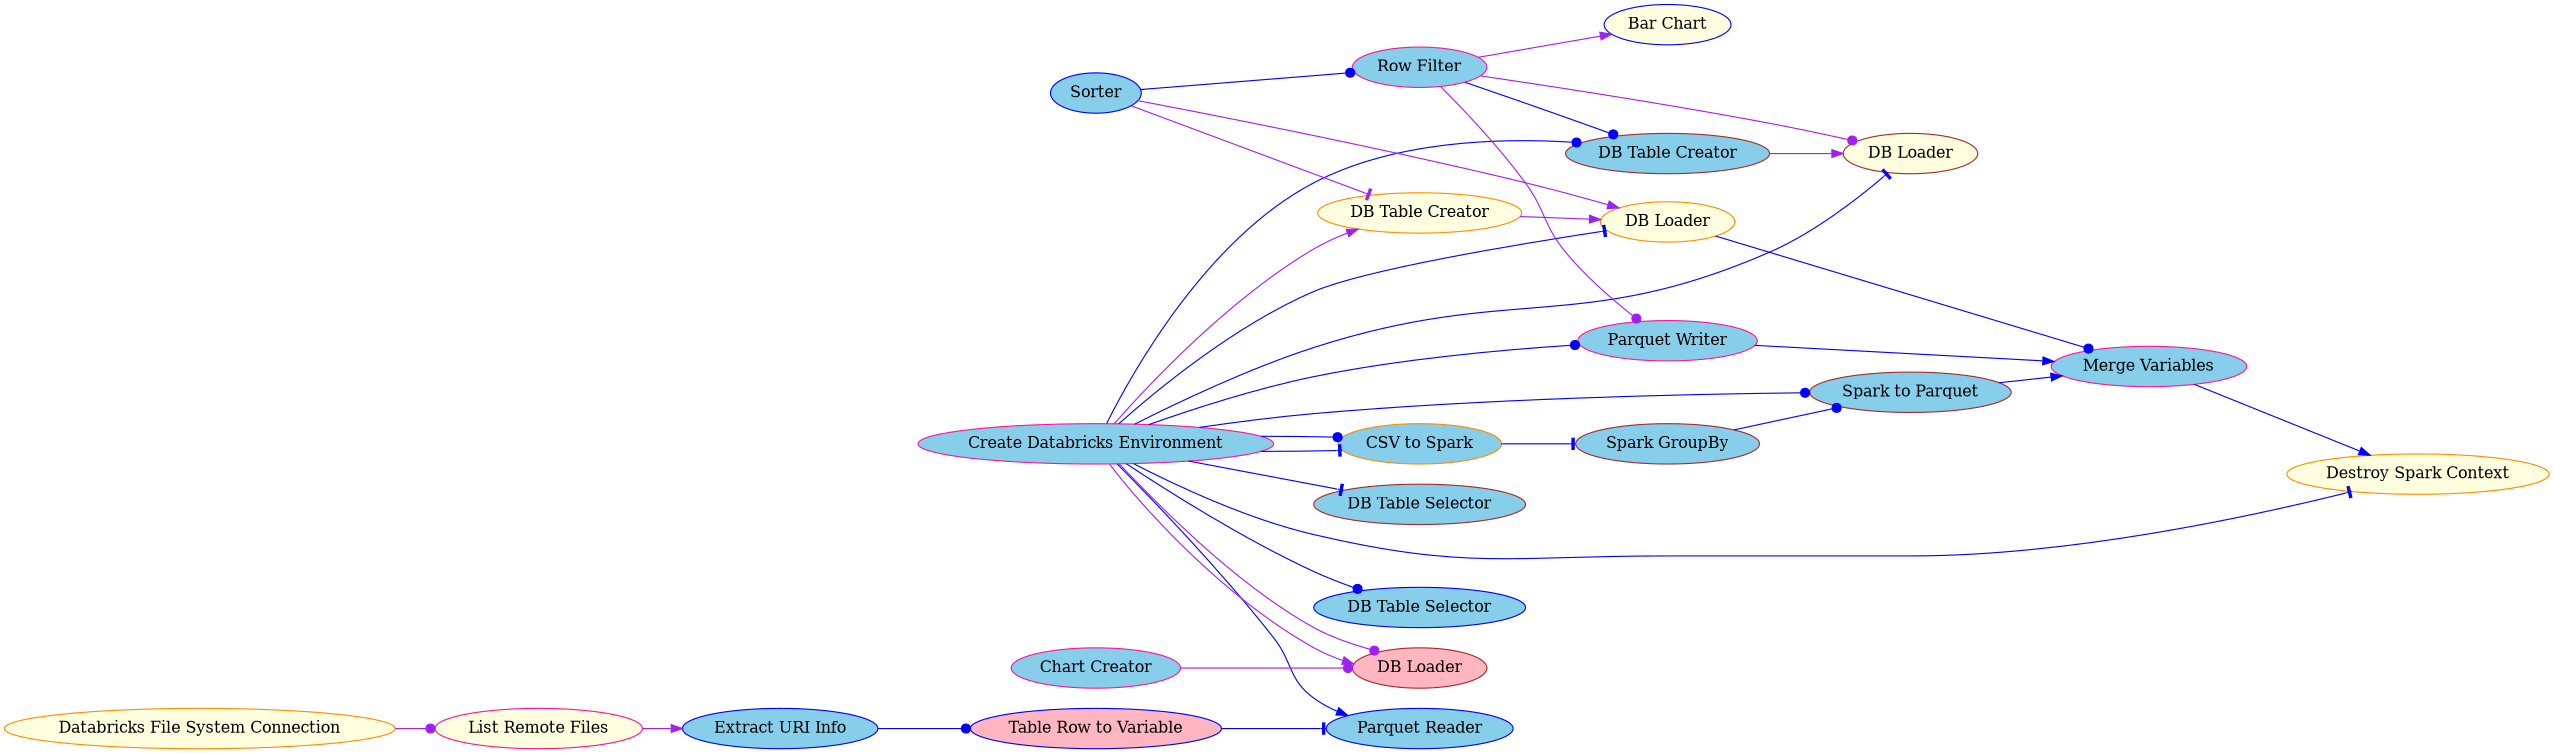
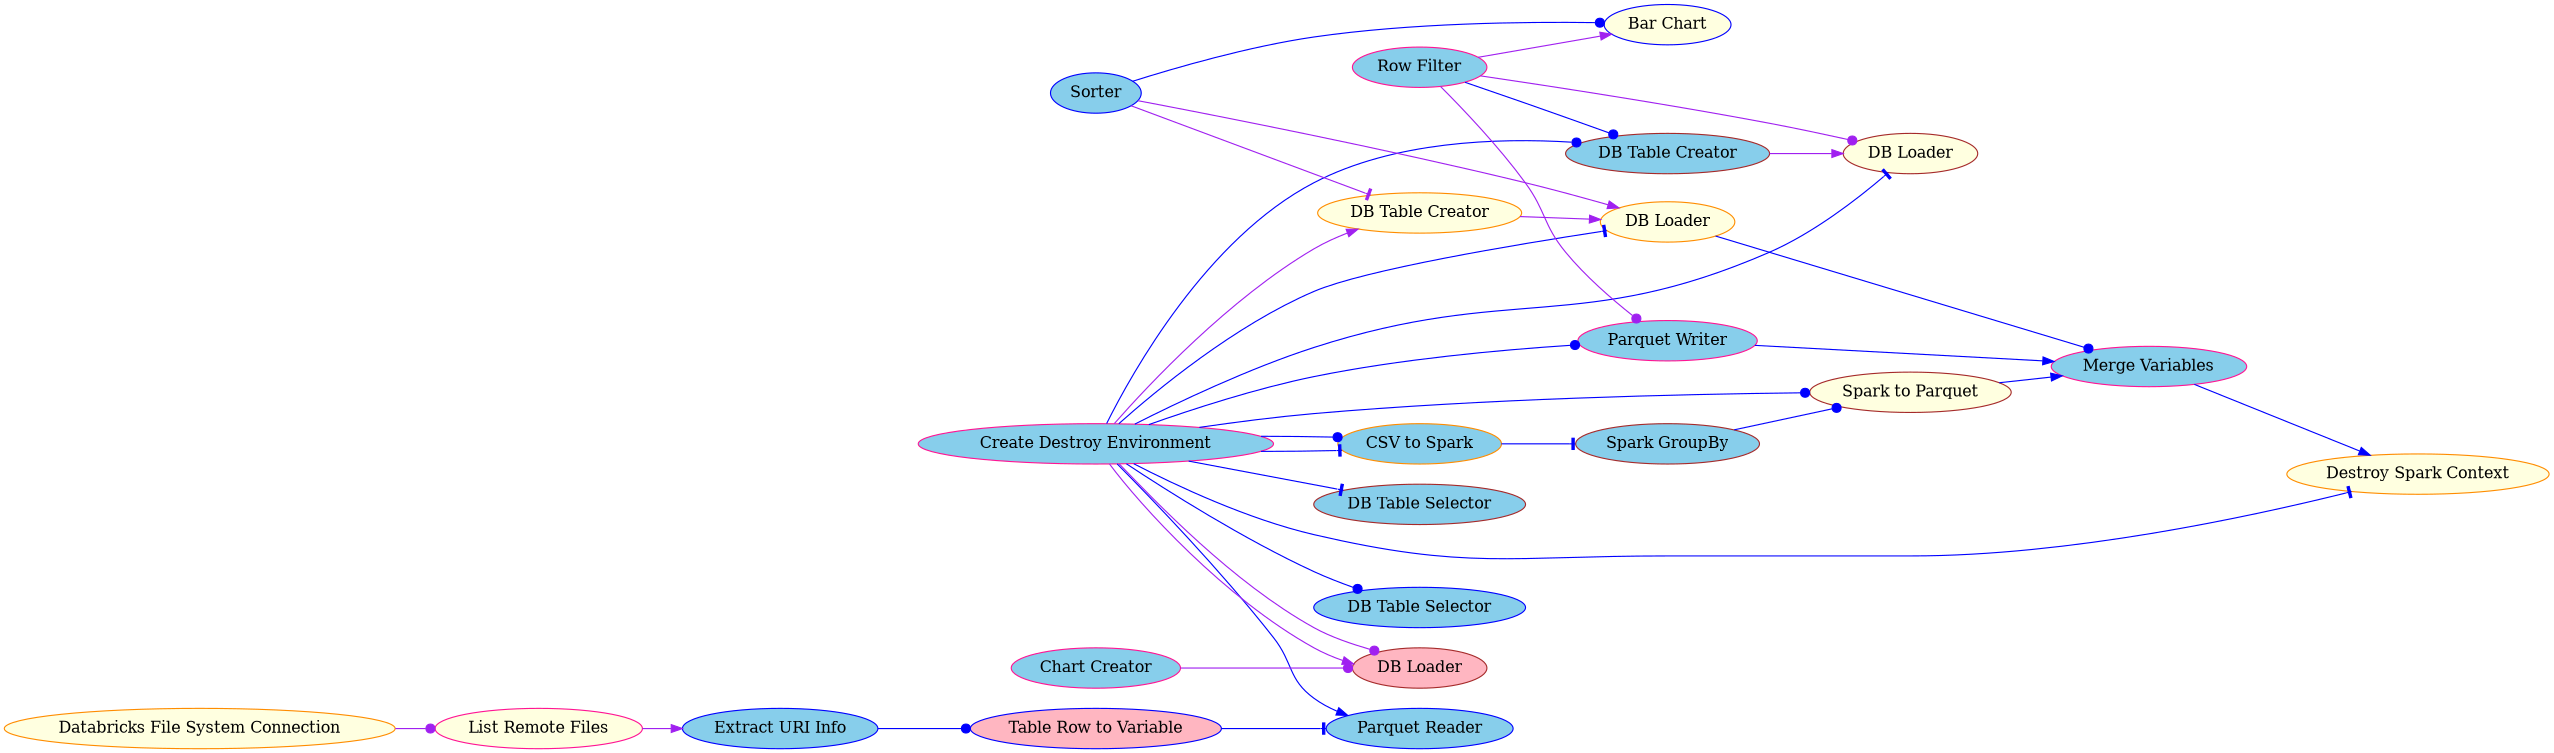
(1243, 81) -> (1361, 31)
(1910, 392) -> (1910, 392)
(1096, 444) -> (1096, 444)
